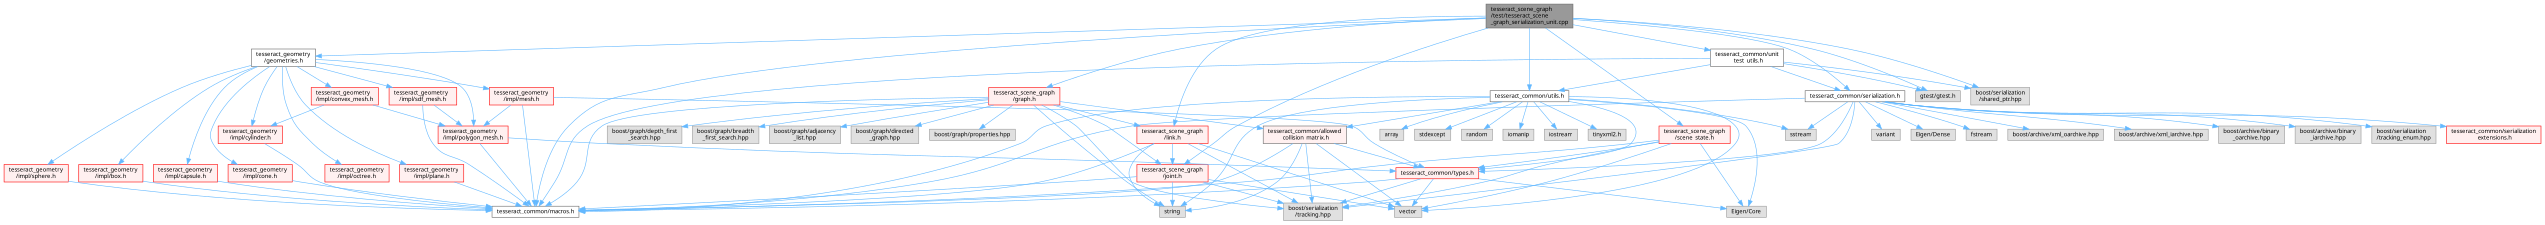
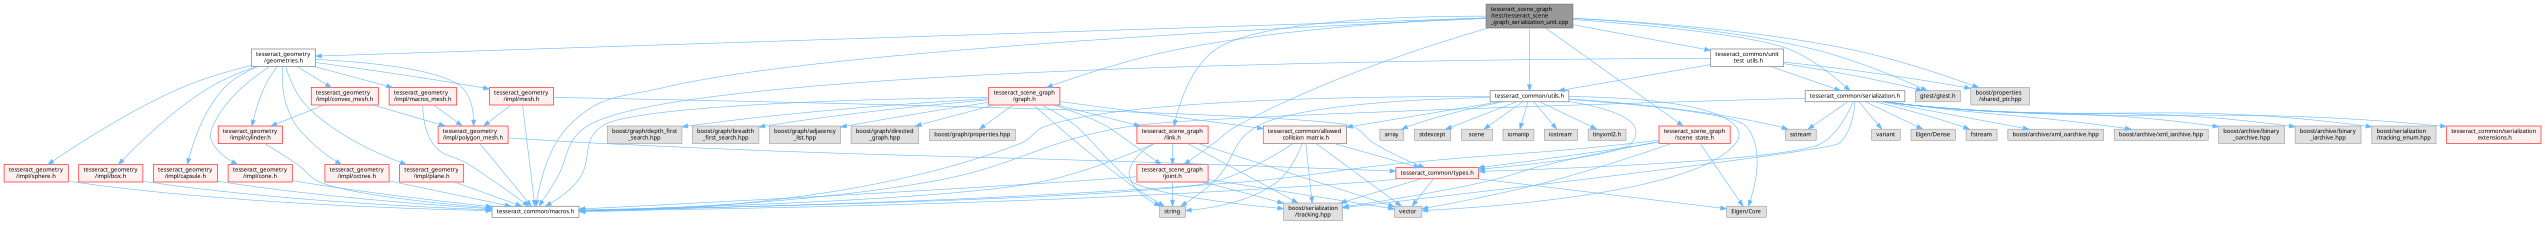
(423, 96) -> (423, 96)
(2000, 96) -> (2000, 96)
(1477, 135) -> (1477, 135)
none -> (447, 193)
